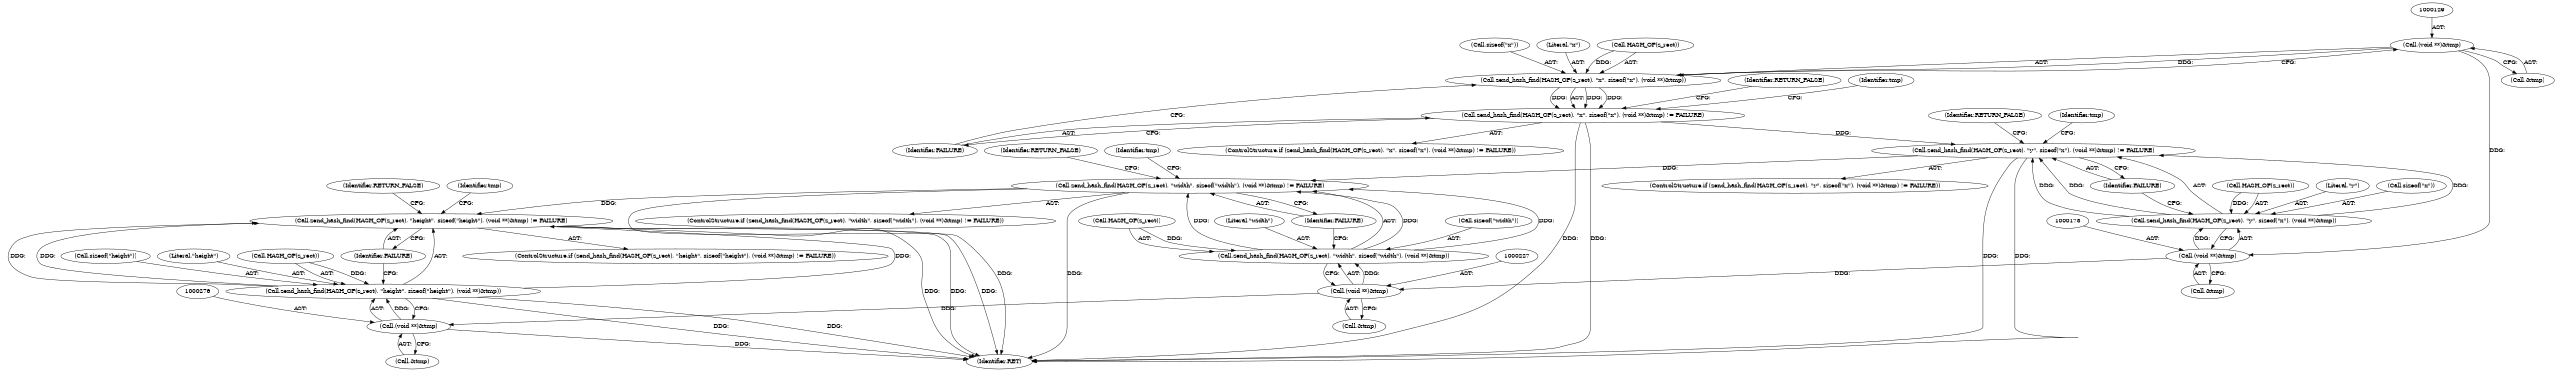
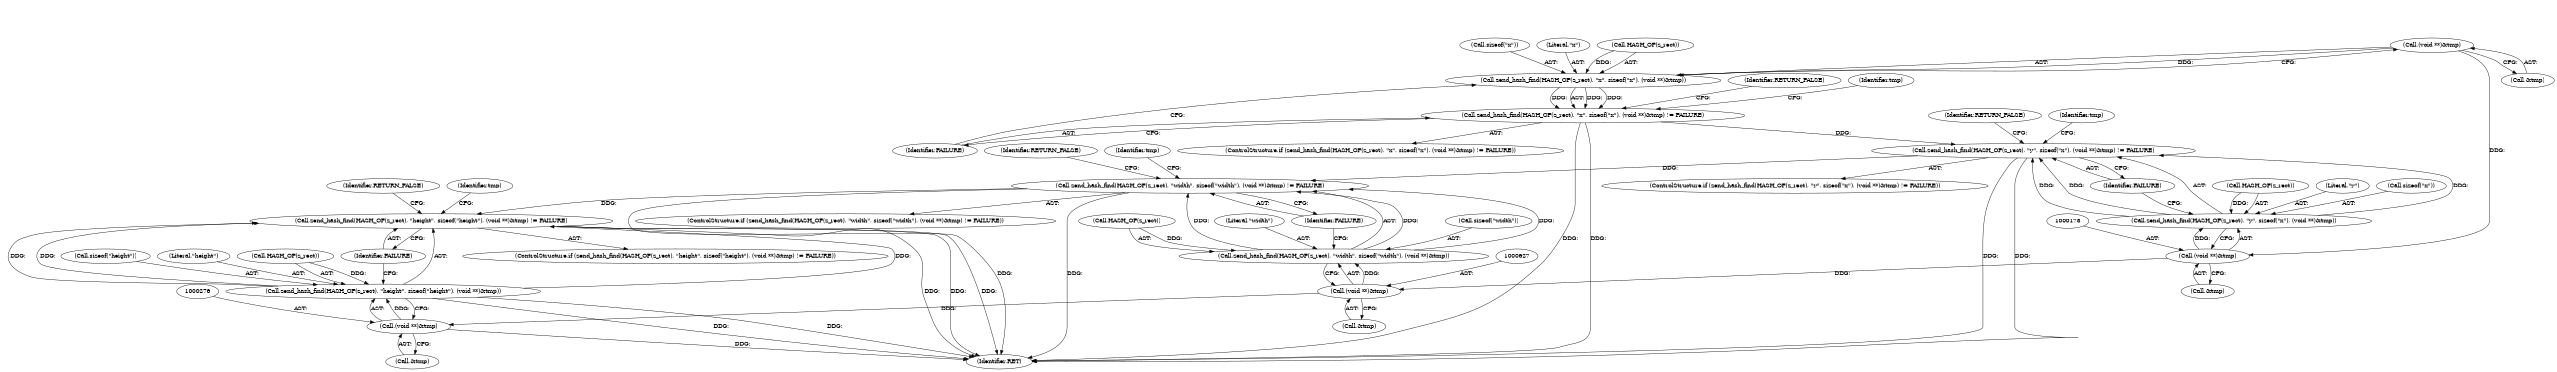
(2432, 10) -> none
(1517, 256) -> (1517, 256)
